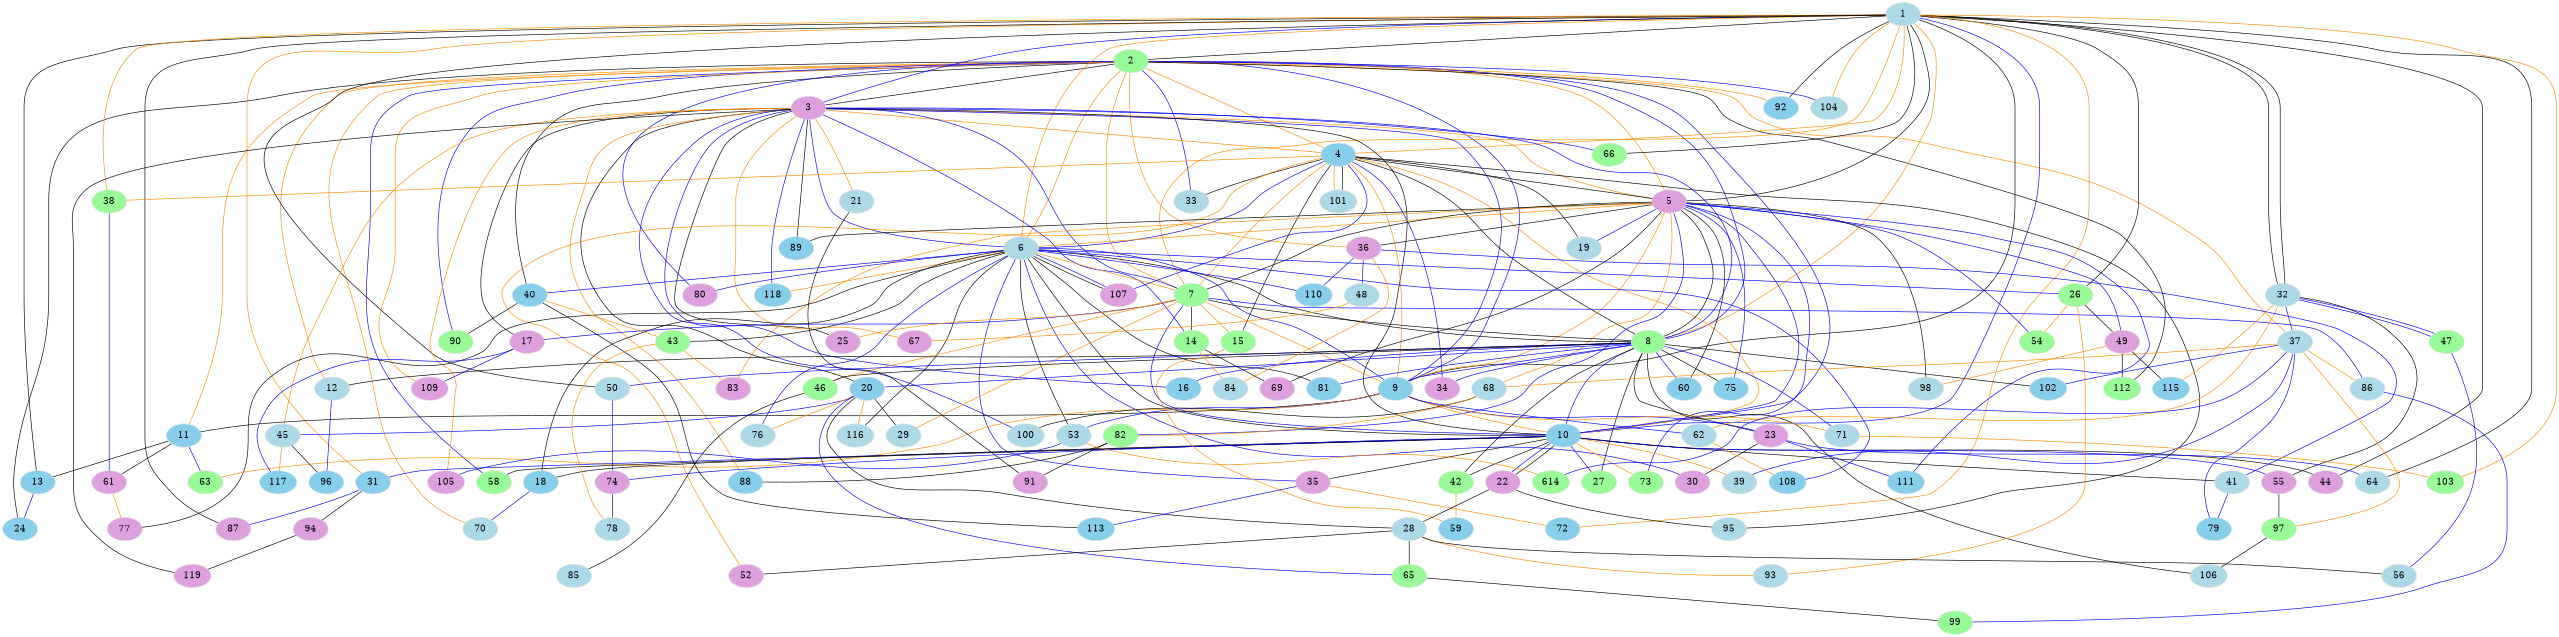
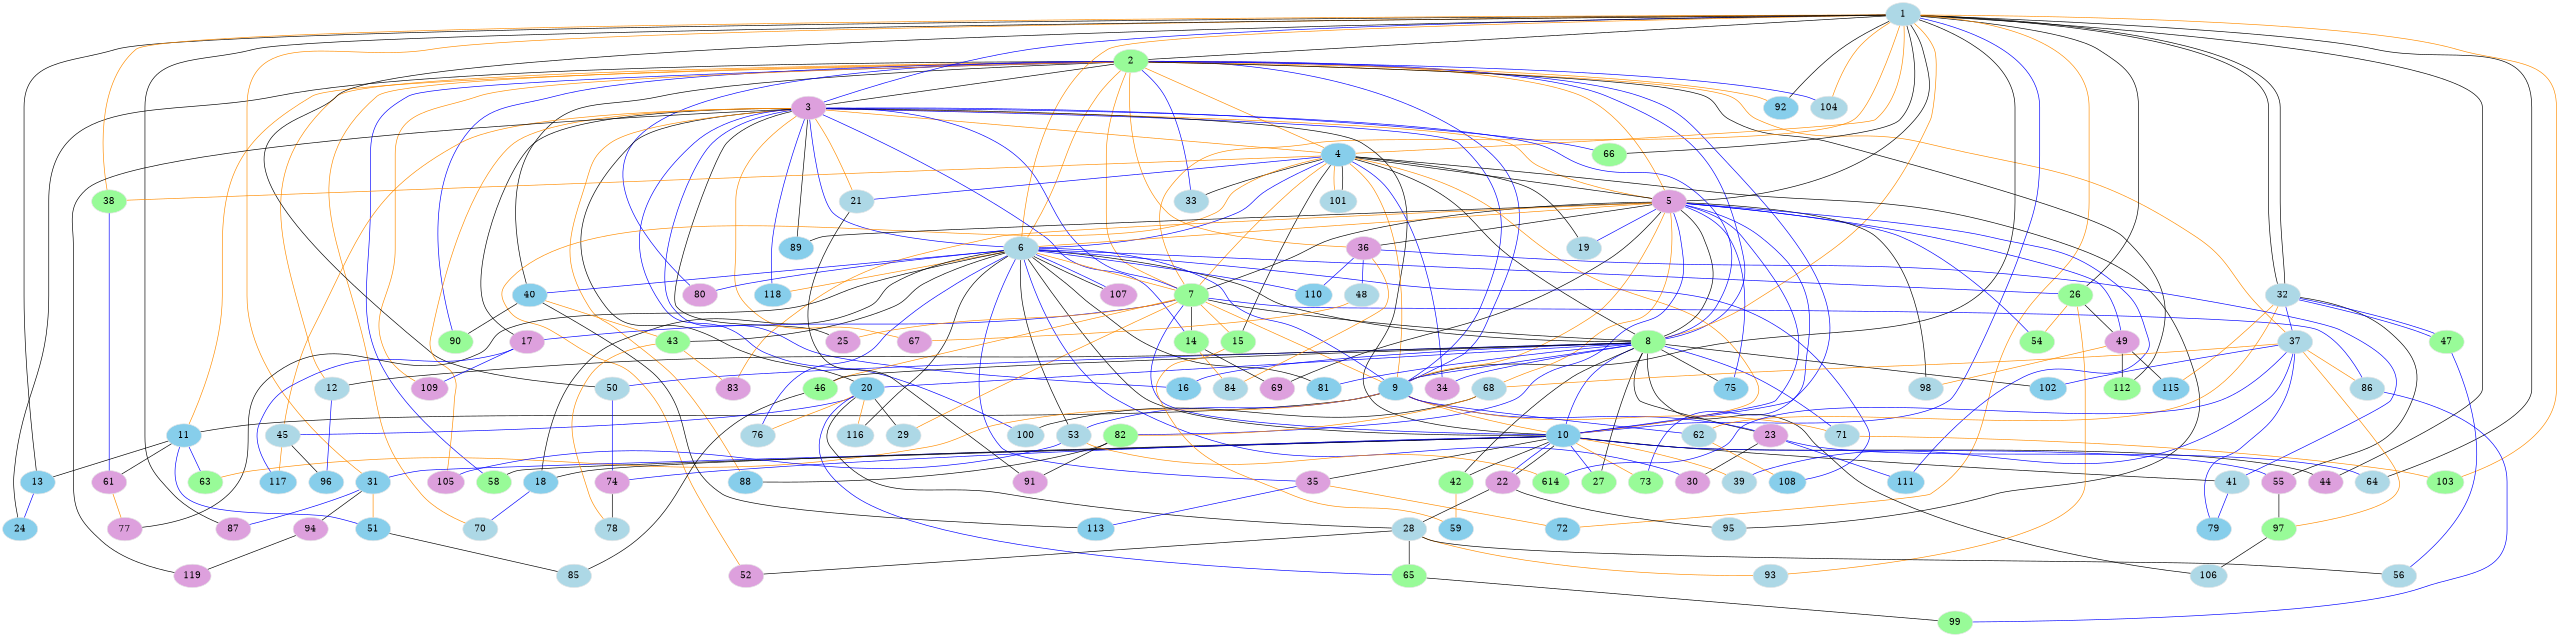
(1282, 237) -> (1098, 178)
(1684, 389) -> none
none -> (373, 529)
